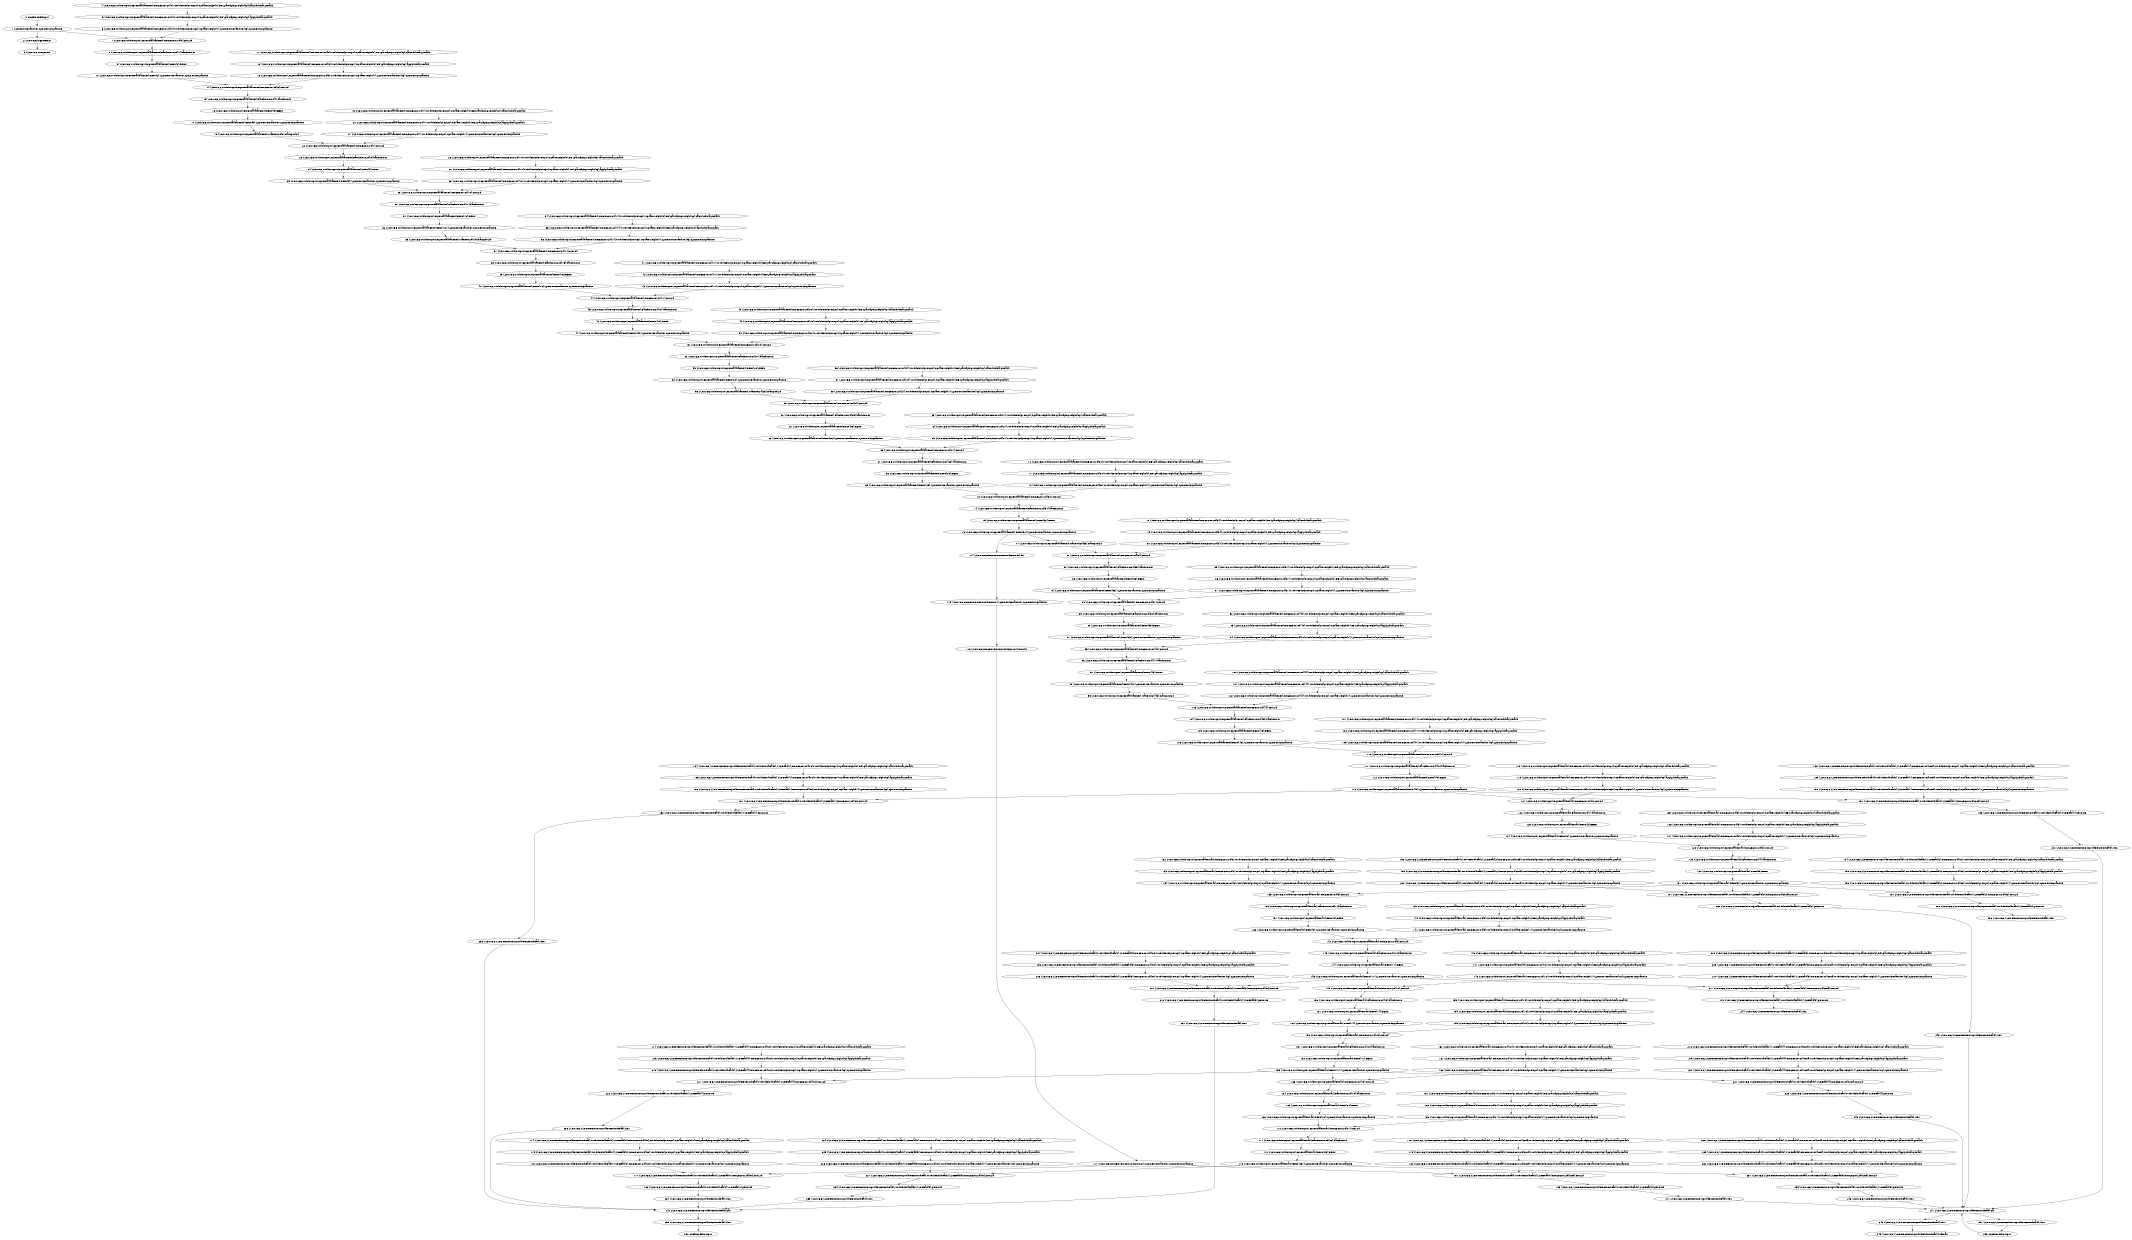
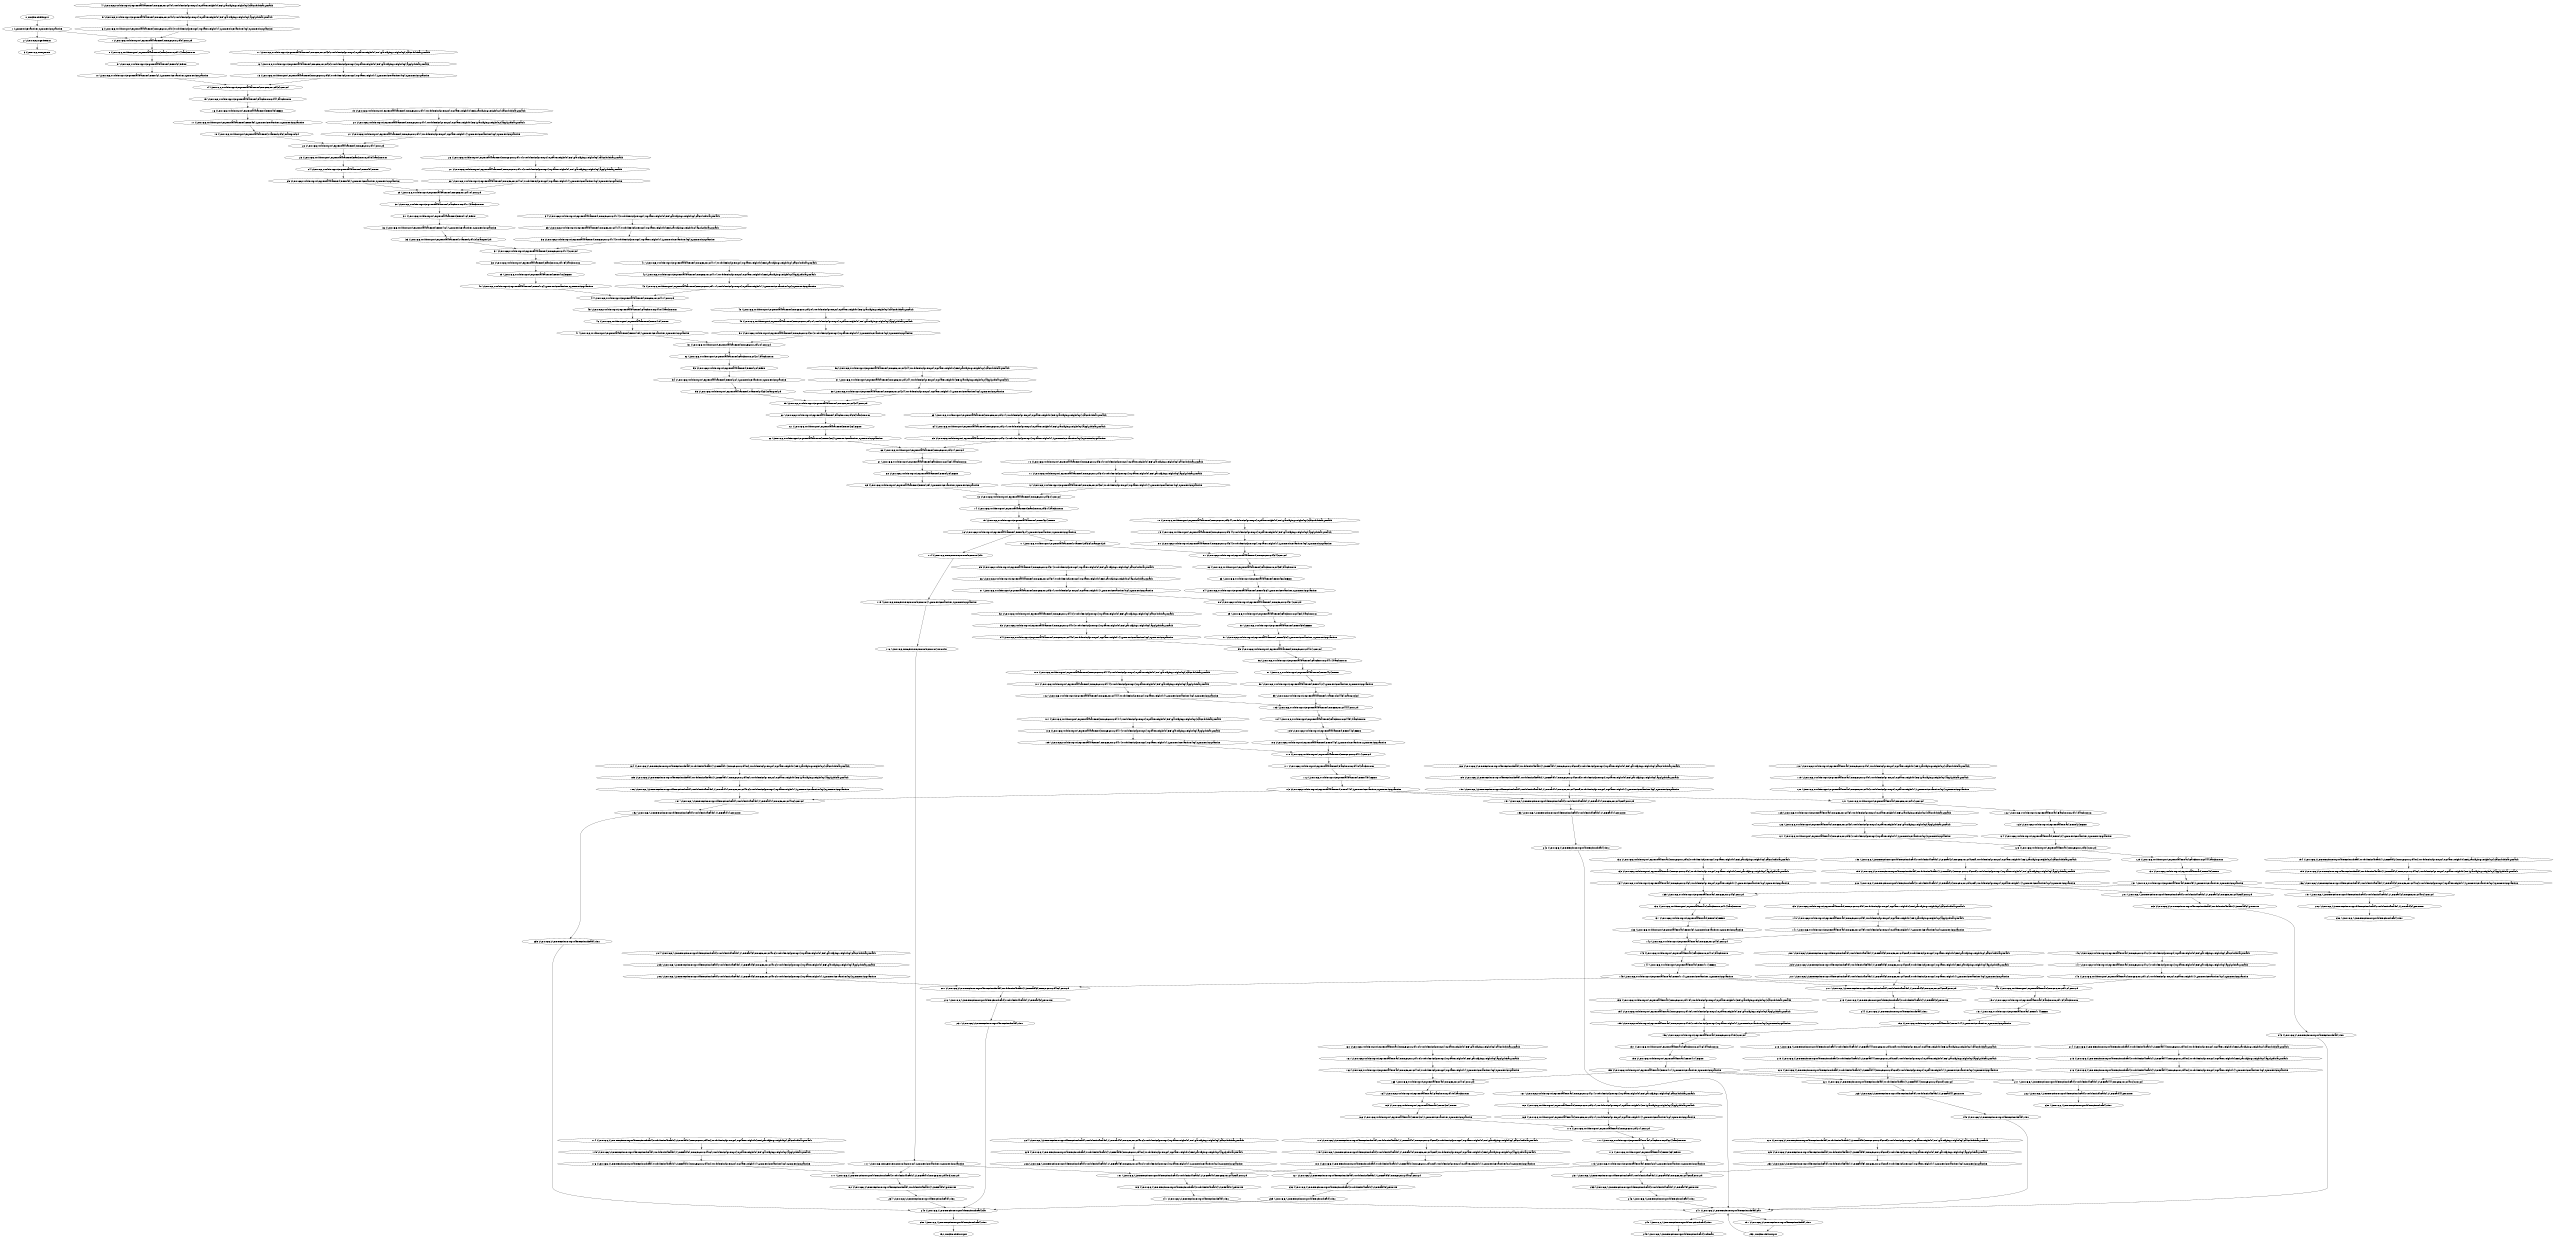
(514, 1199) -> none
